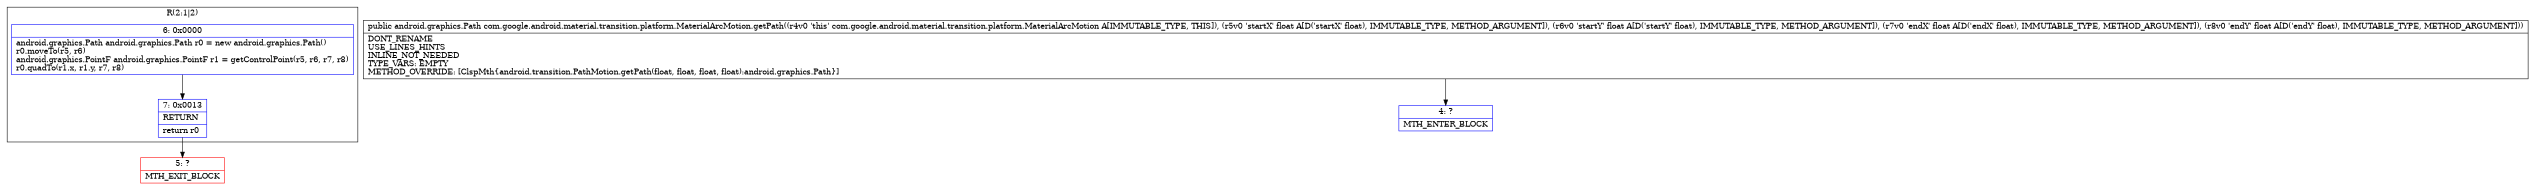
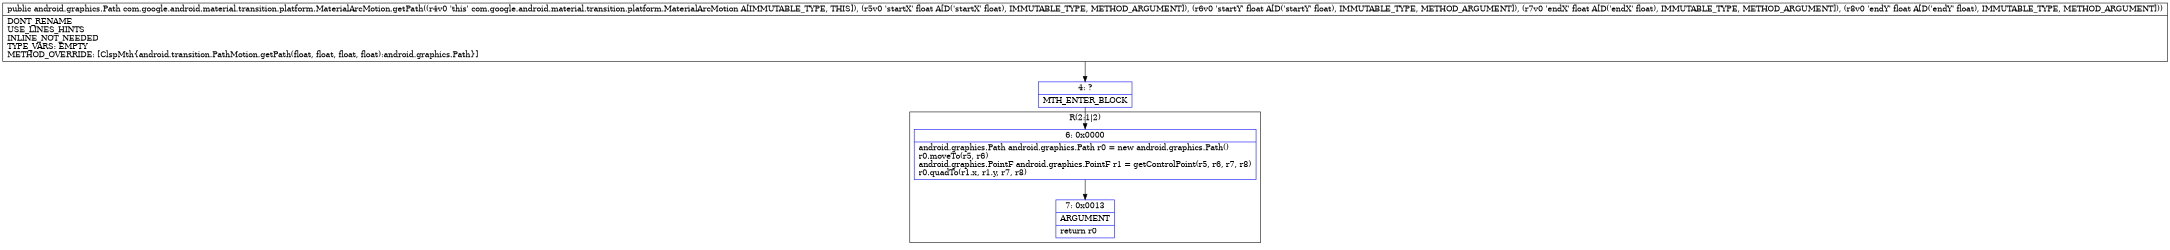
none -> (1085, 115)
(181, 118) -> (1085, 219)
(183, 170) -> none
